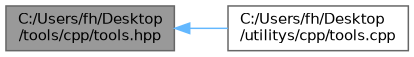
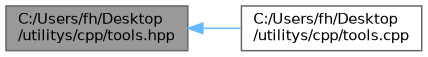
(90, 28) -> (97, 28)
